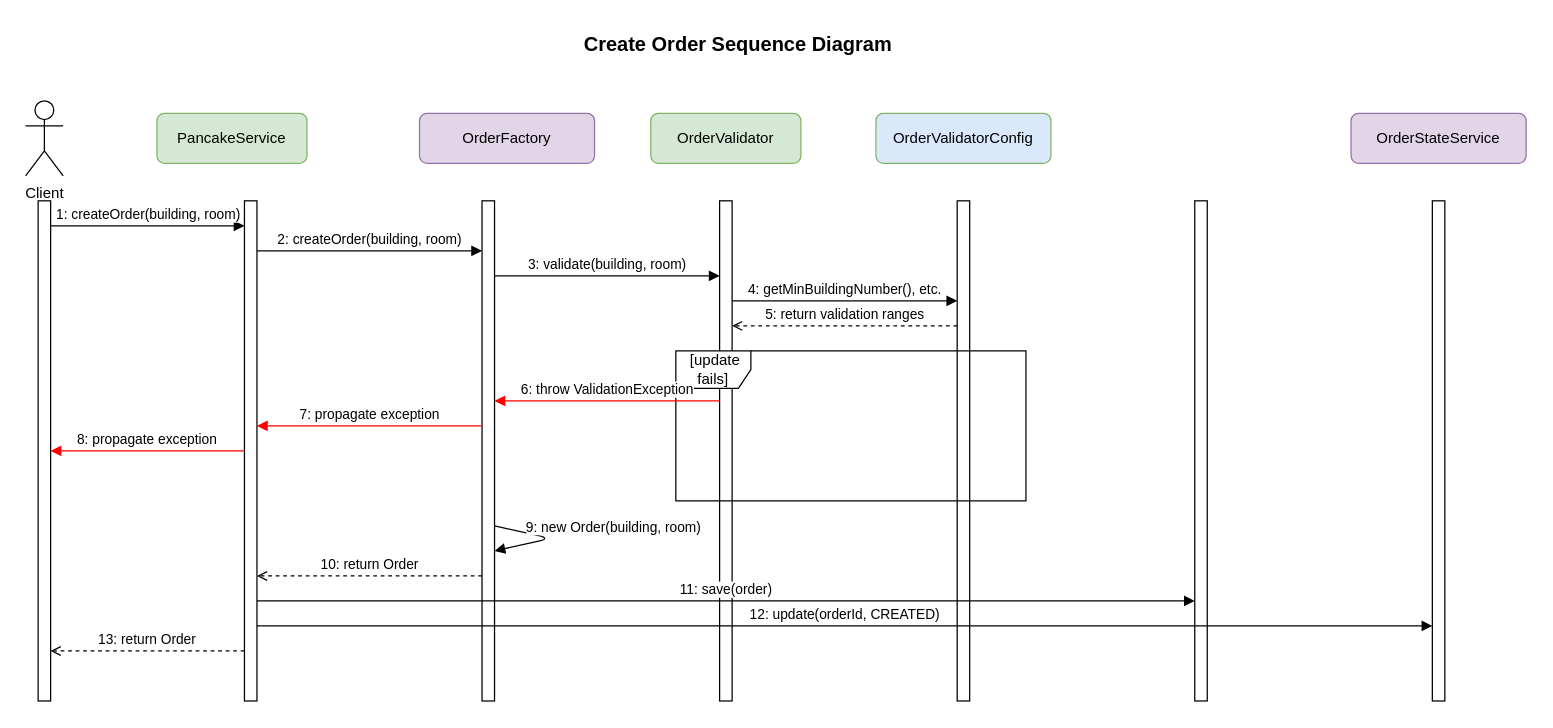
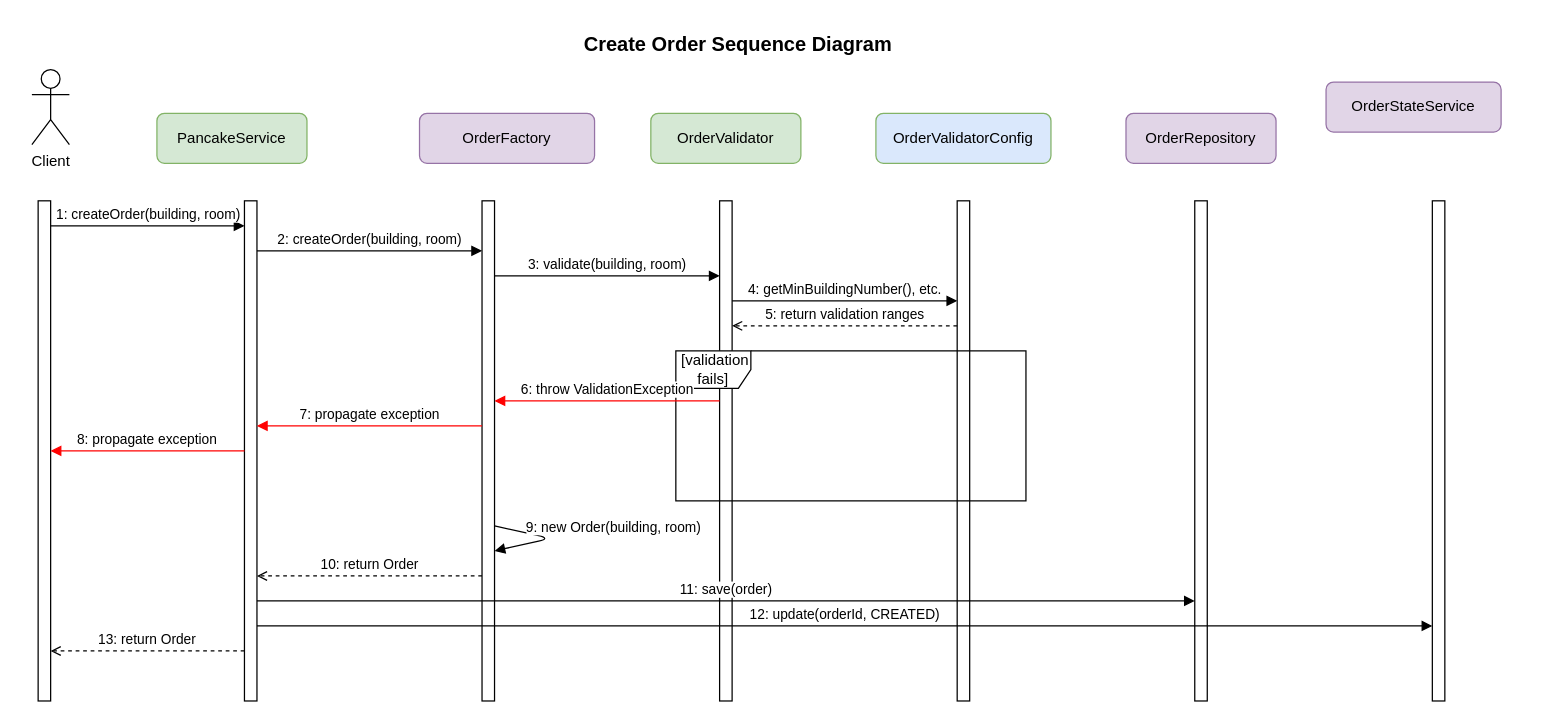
(44, 138) -> (51, 107)
none -> (1201, 138)
(1438, 138) -> (1413, 107)
(713, 369) -> (713, 369)
